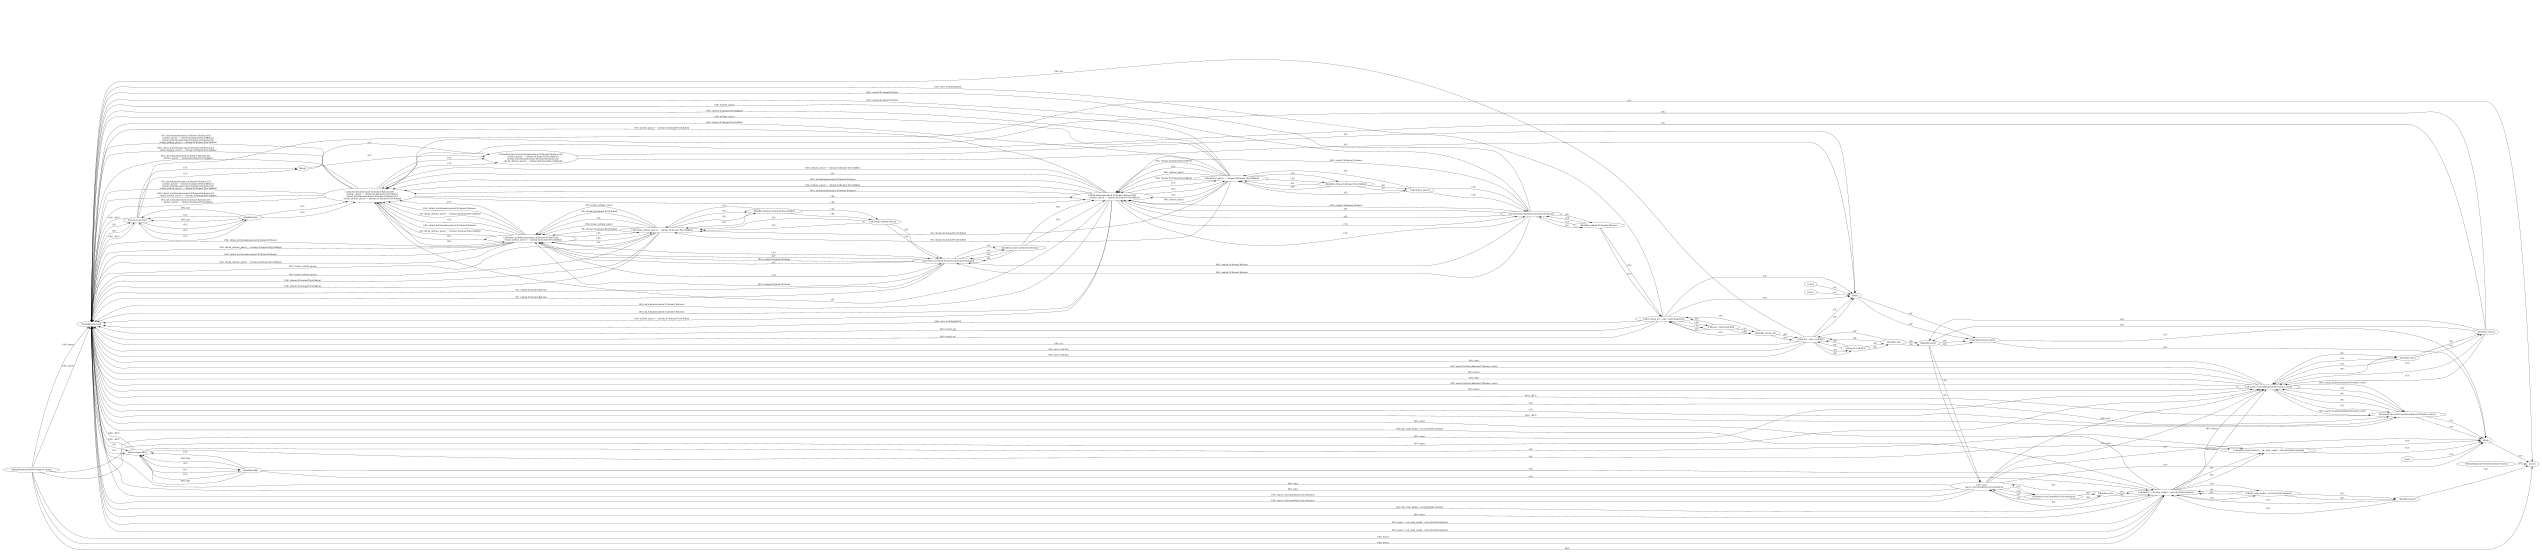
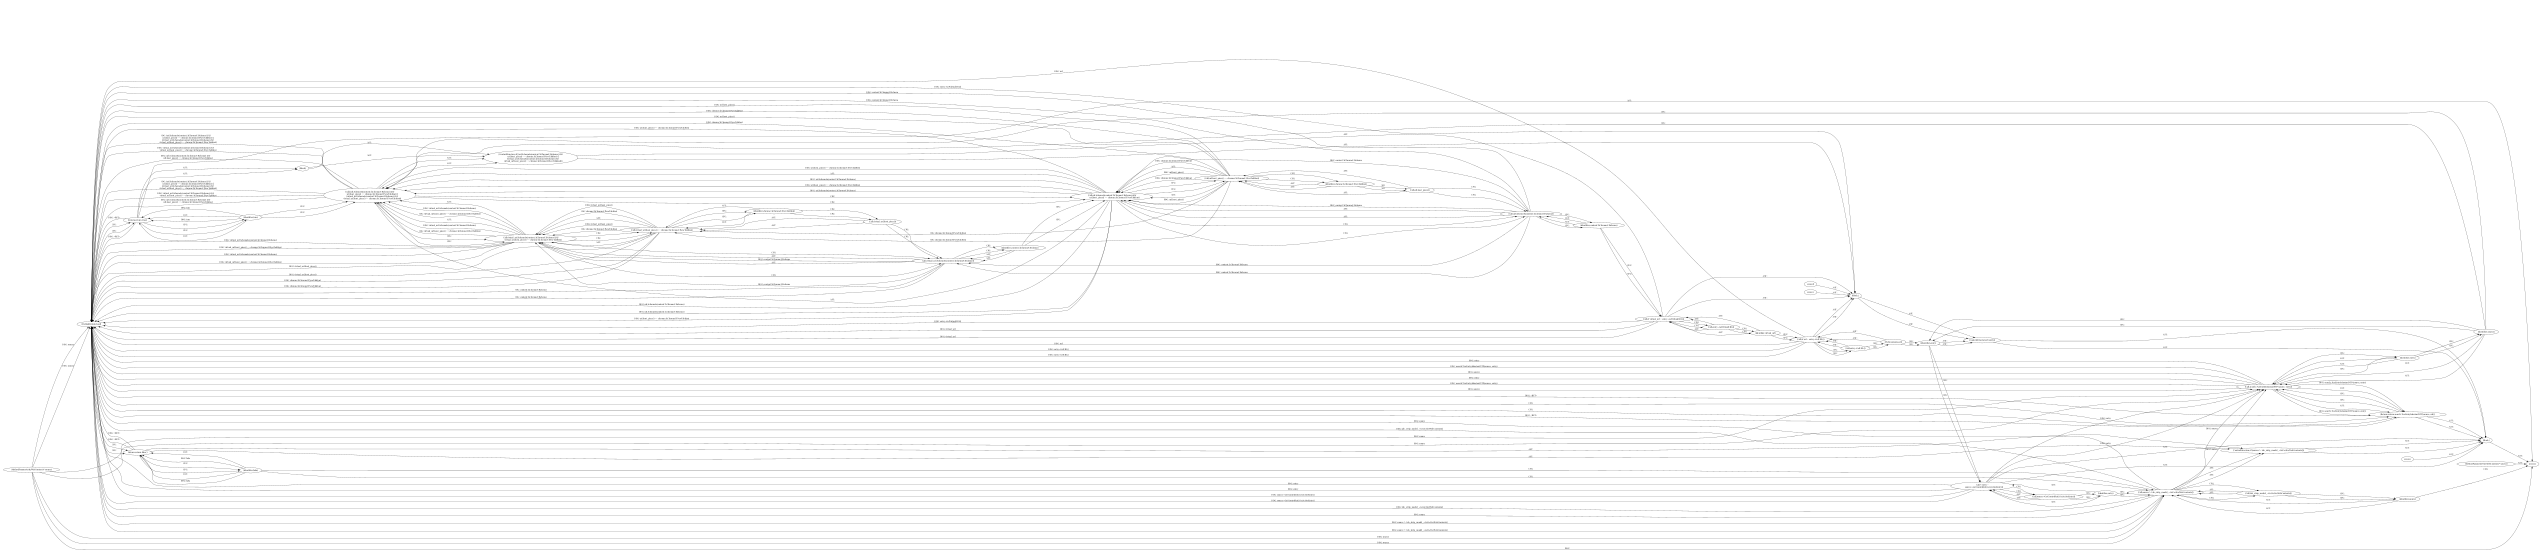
(1893, 342) -> (1893, 342)
(2408, 415) -> (2408, 415)
